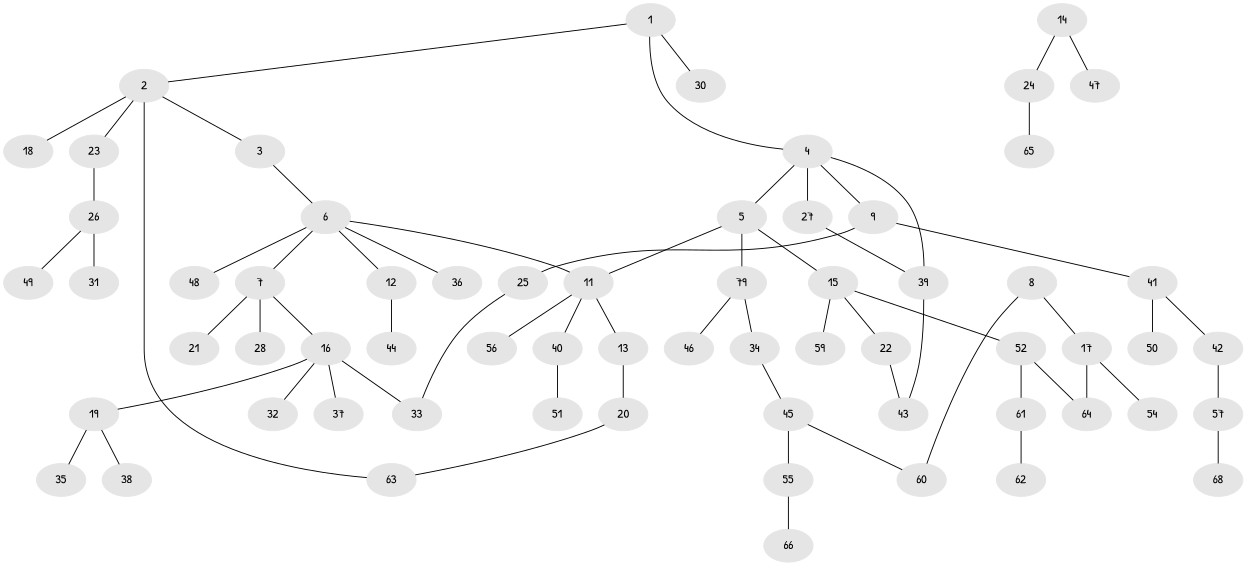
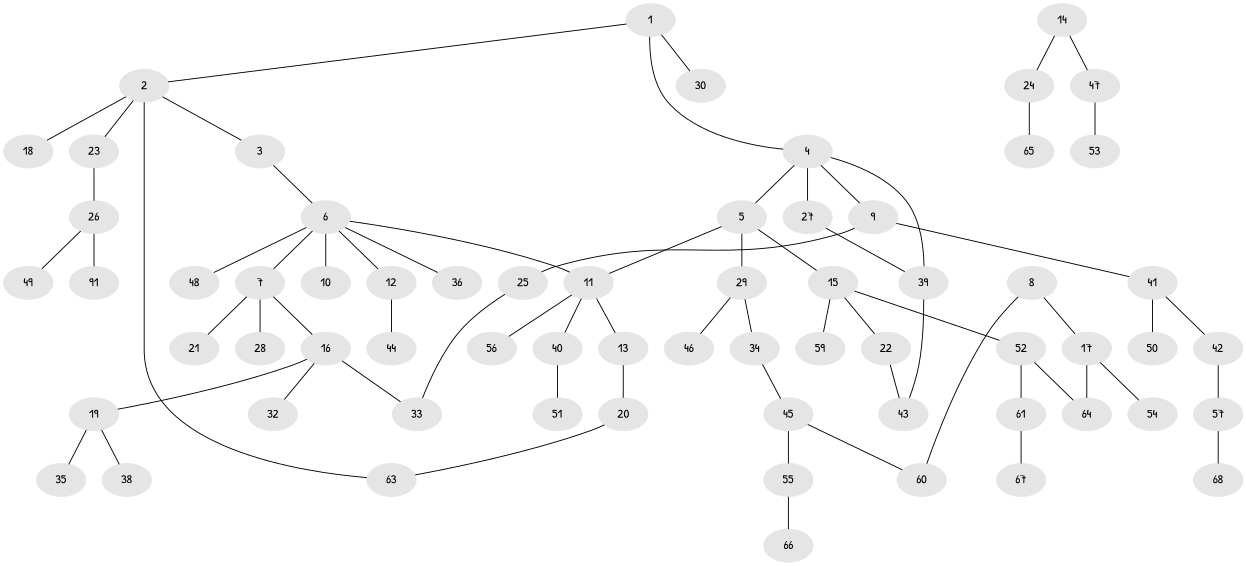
none -> (1095, 151)
(94, 283) -> (94, 283)
none -> (326, 283)
(742, 283) -> (742, 283)
(339, 414) -> none
(1021, 480) -> (1021, 480)
